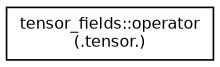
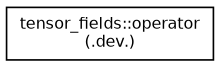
(110, 34) -> (110, 34)
